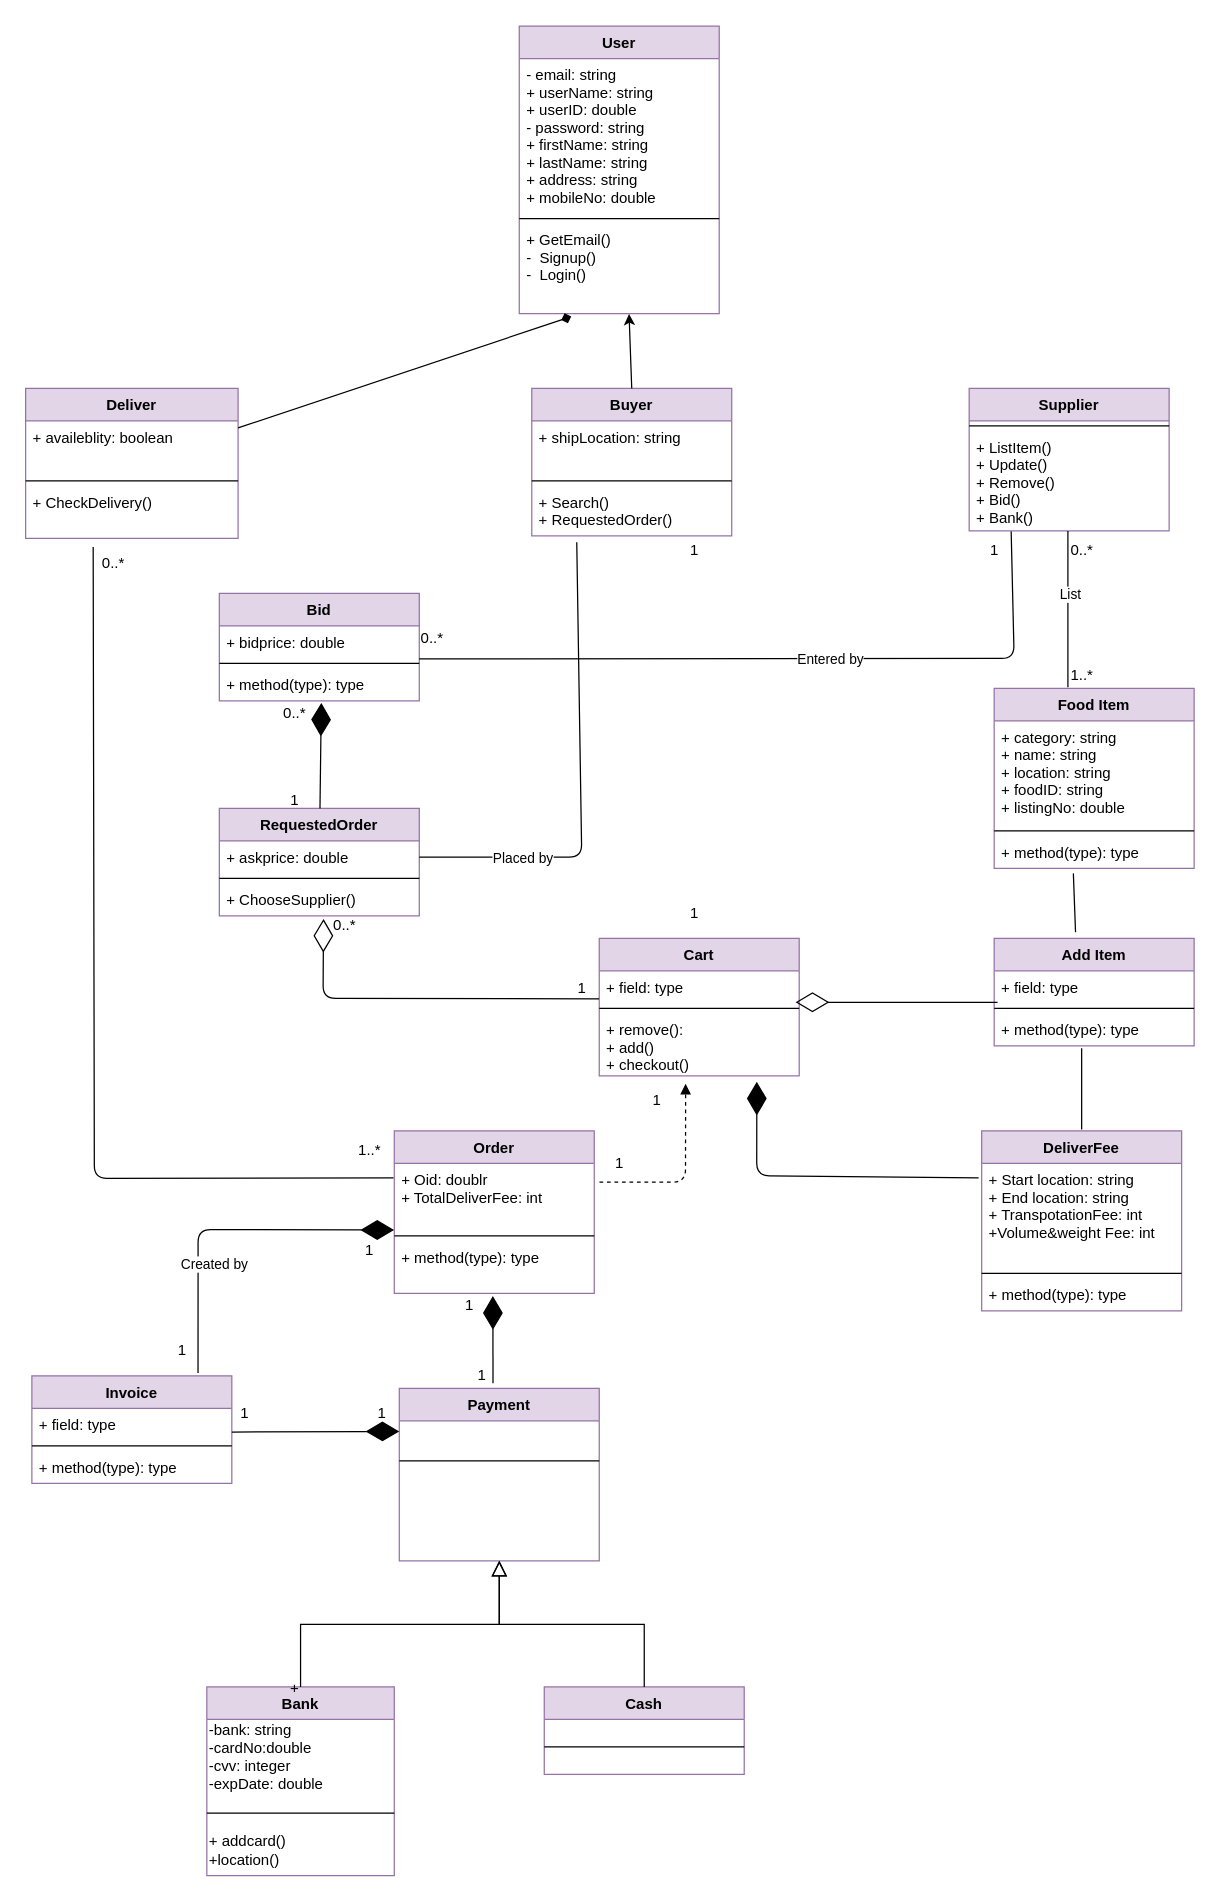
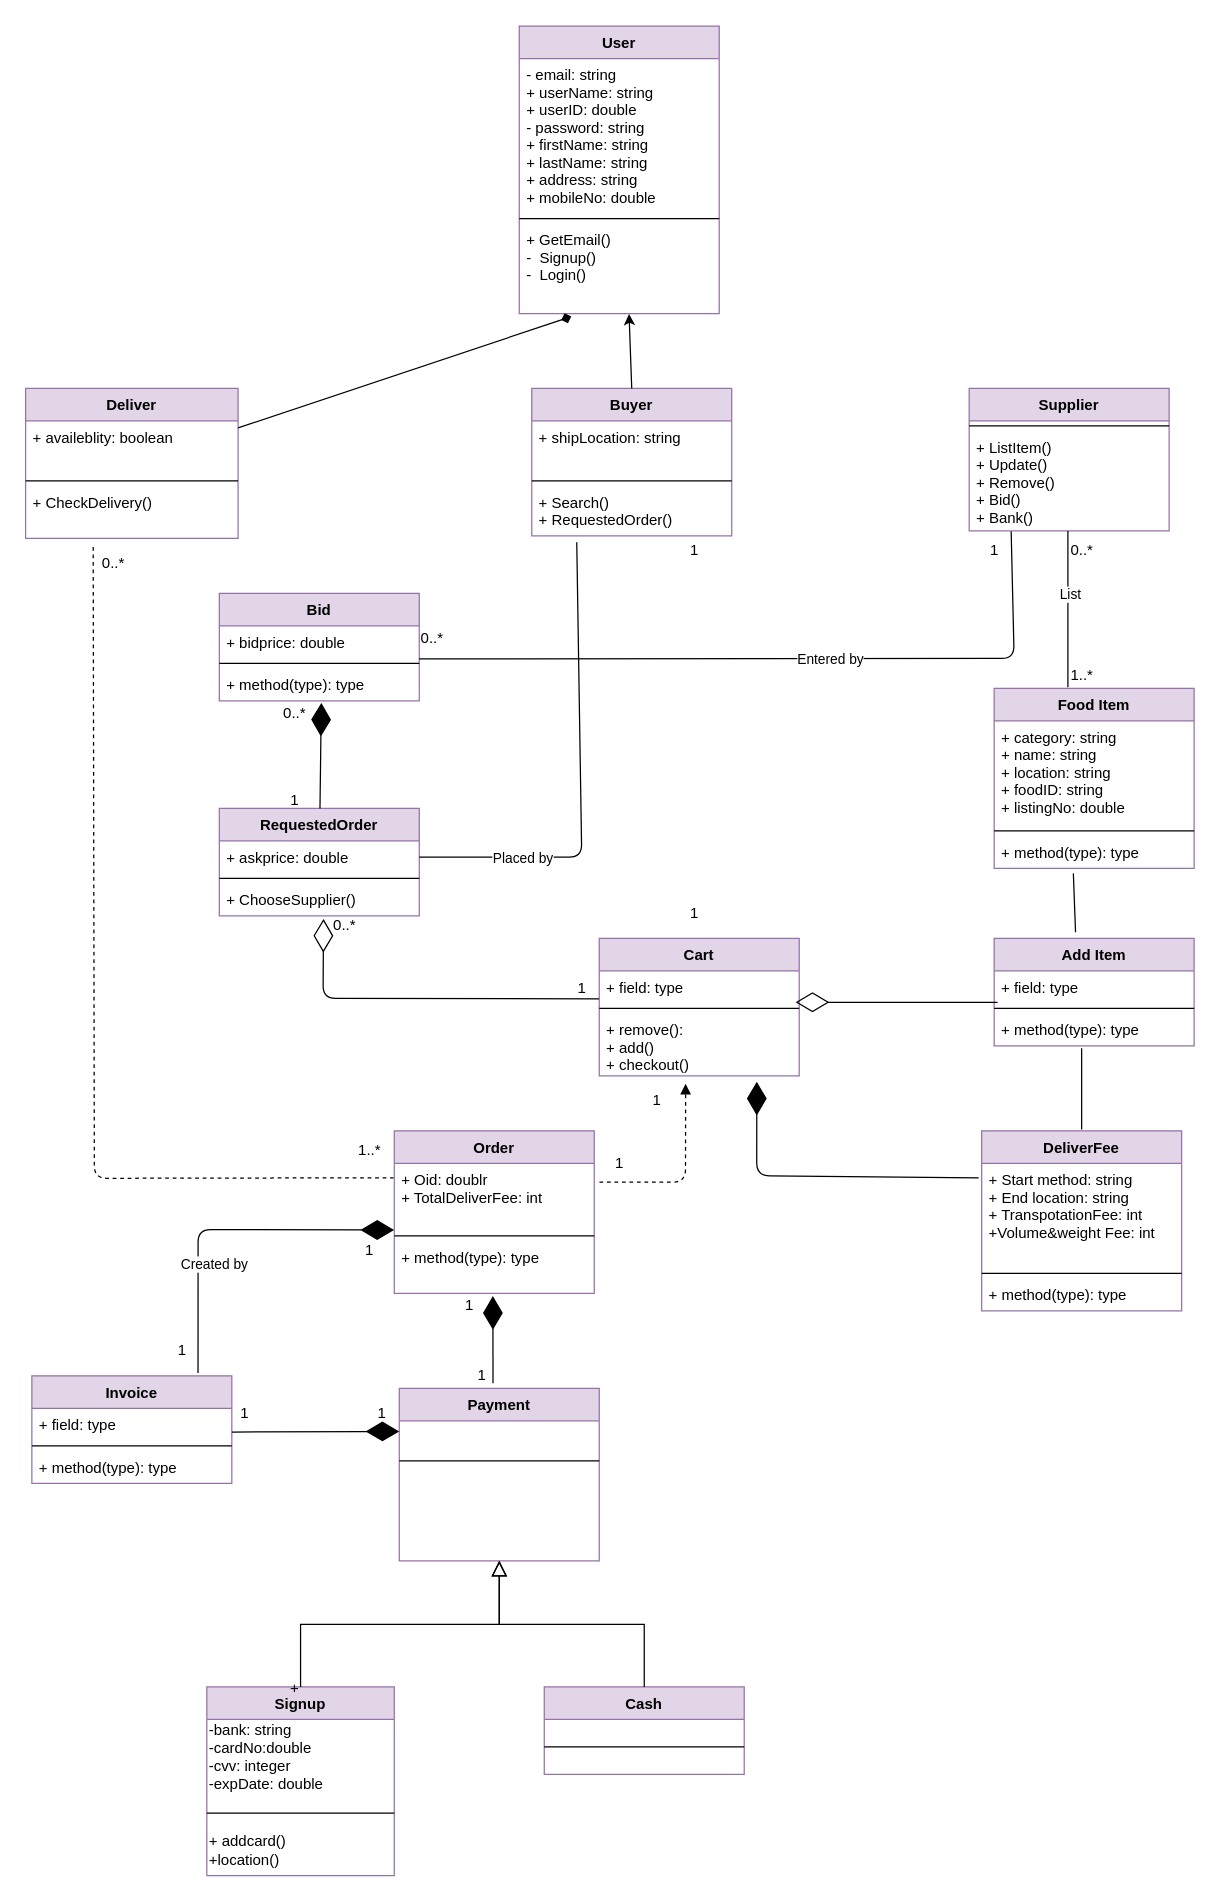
(94, 1006) -> (94, 1006)
(1076, 1180) -> (1071, 1180)
(300, 1704) -> (300, 1704)
